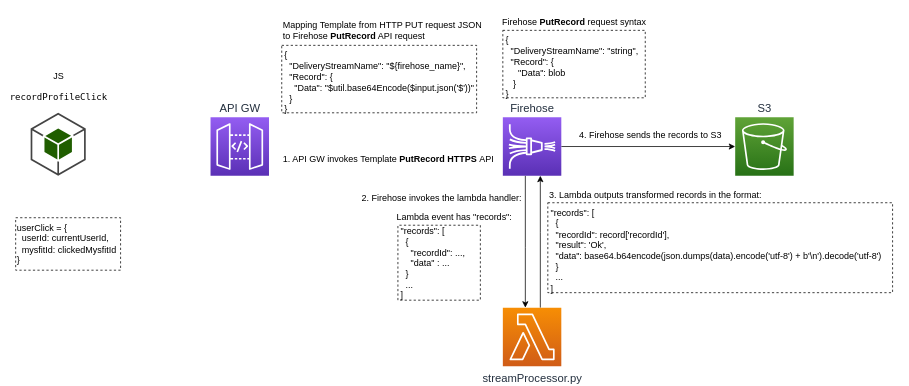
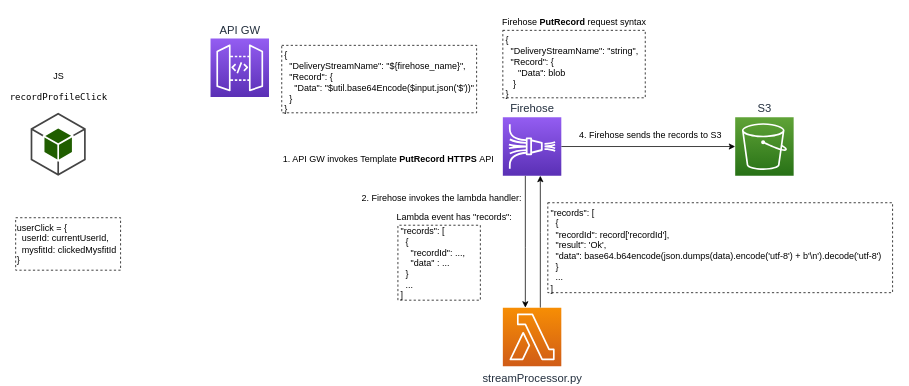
(387, 30) -> none
(240, 147) -> (240, 68)
(660, 195) -> none
